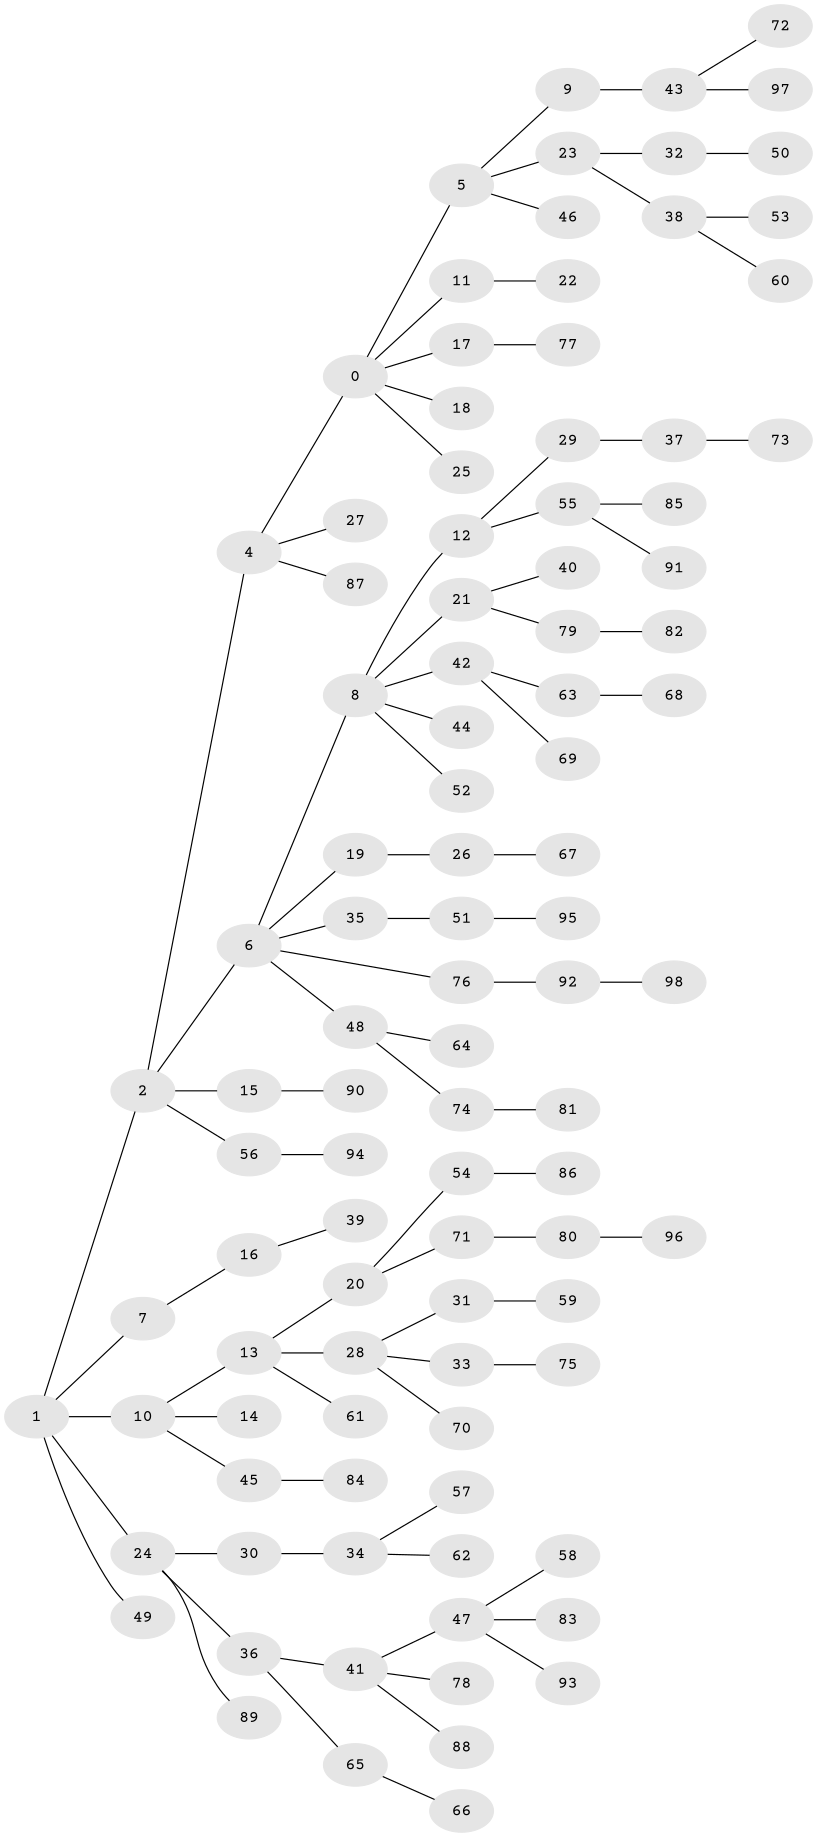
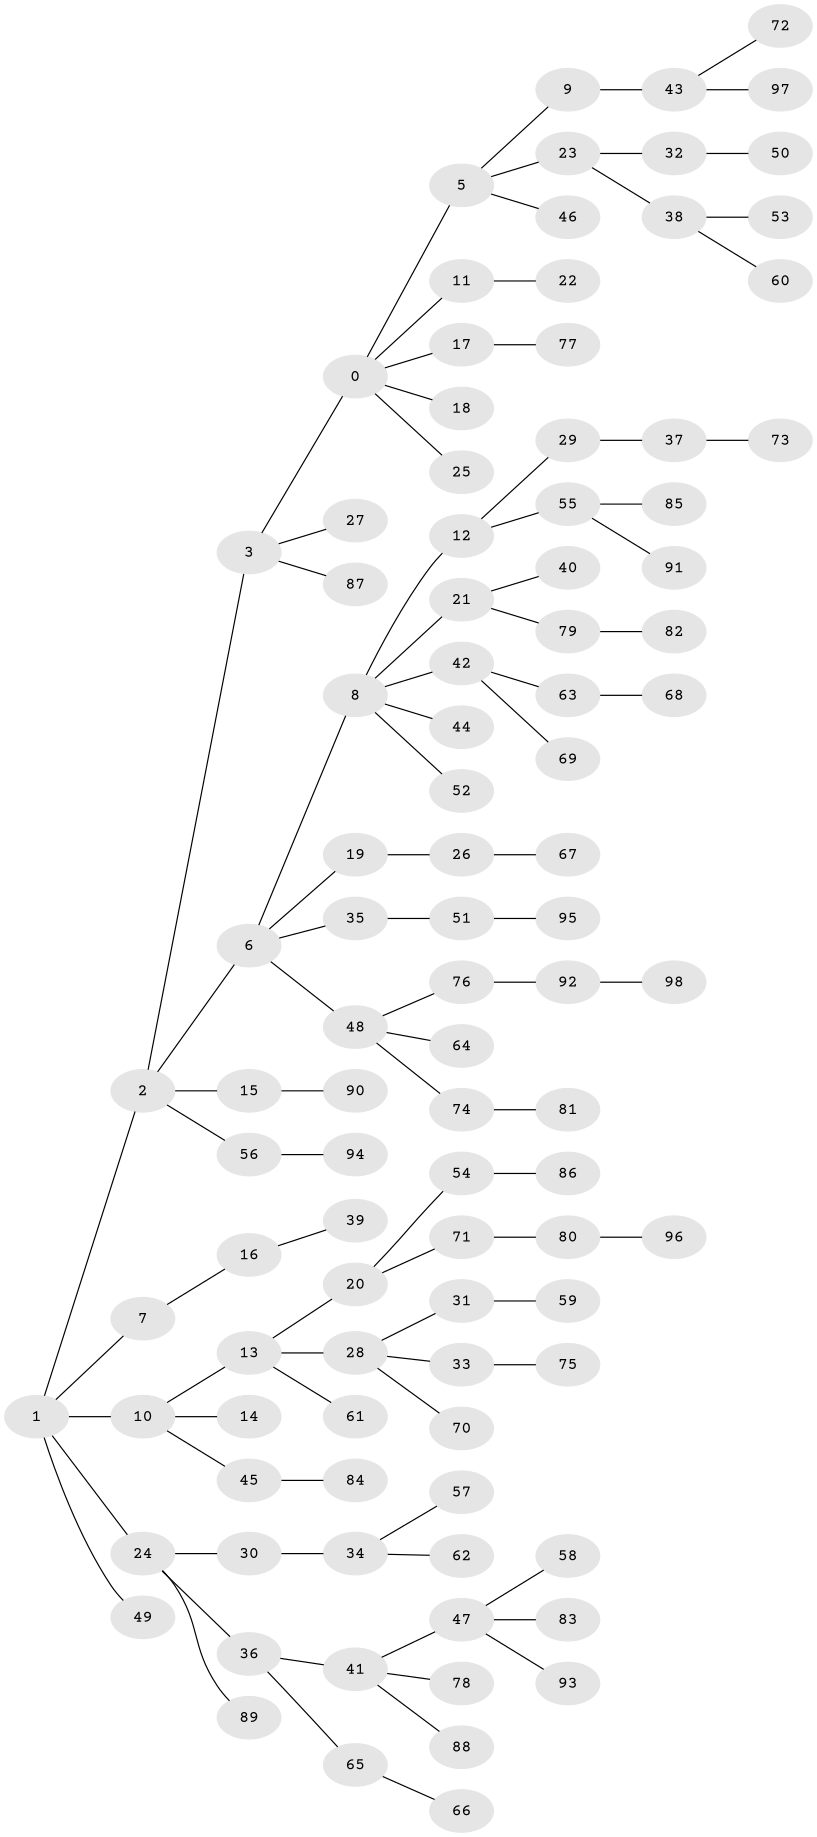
(249, 552) -> (249, 552)
(355, 964) -> (408, 1005)
